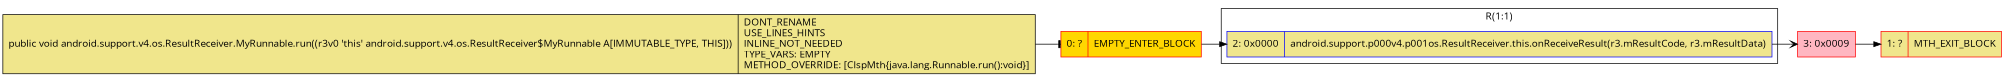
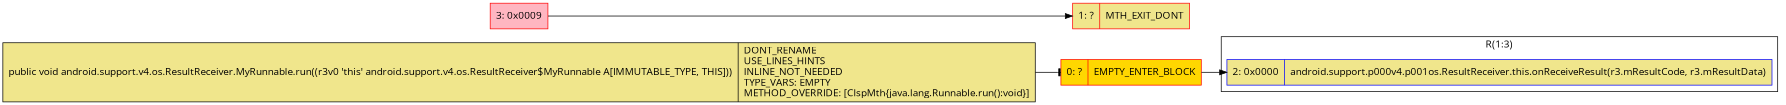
(1499, 17) -> (1499, 45)
(1782, 44) -> none
(1955, 44) -> (1145, 16)
